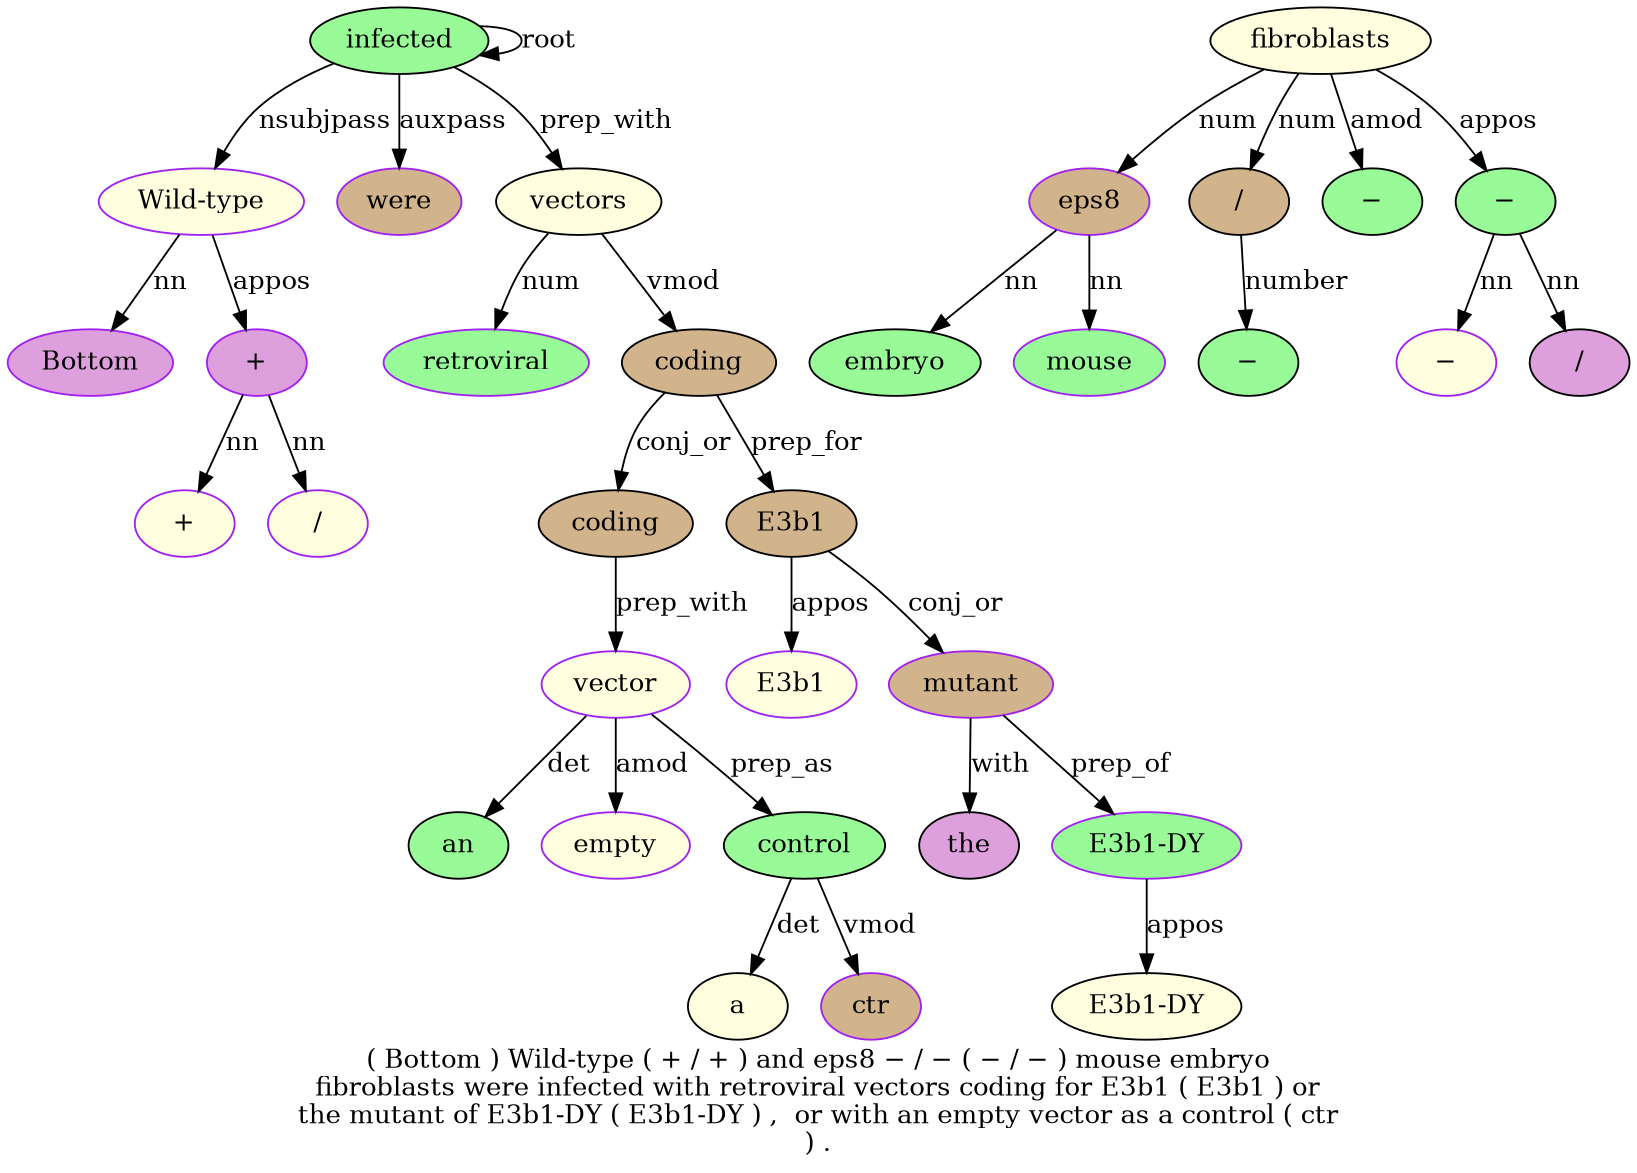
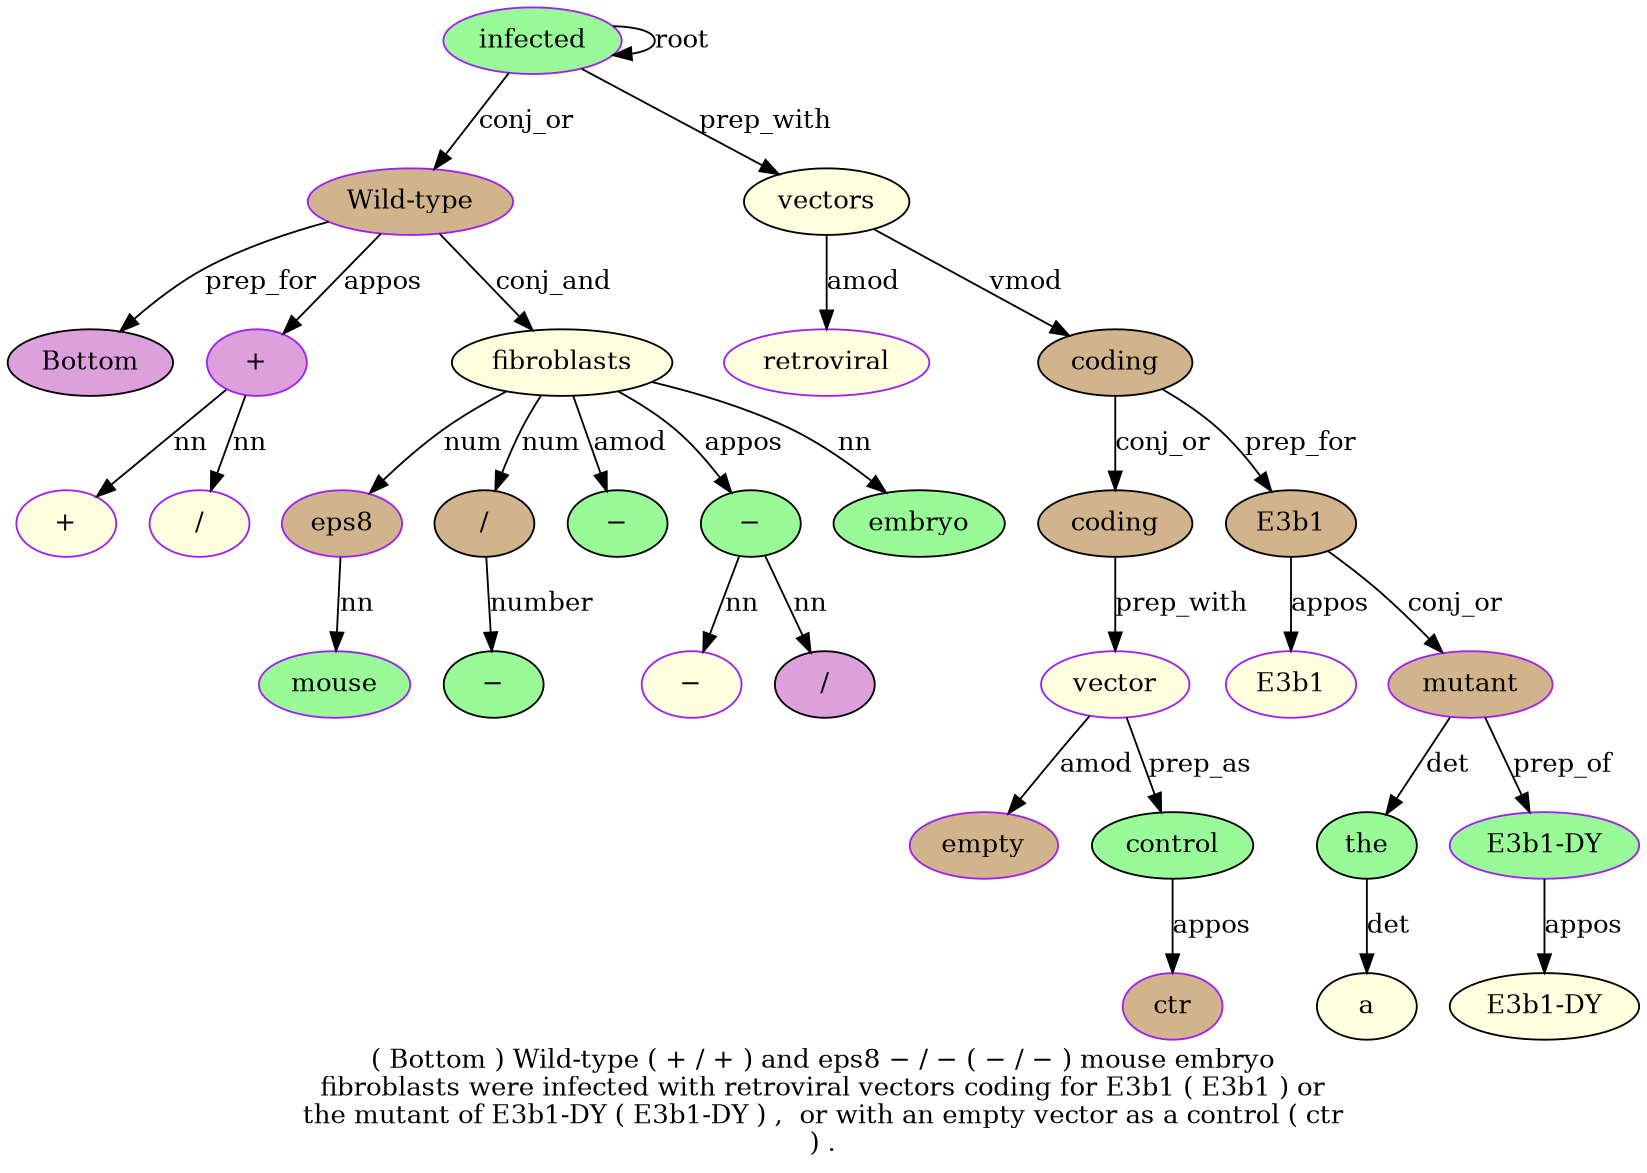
(399, 41) -> (533, 41)
(325, 121) -> (527, 121)
(201, 202) -> (410, 202)
(399, 202) -> none
none -> (479, 275)
(1001, 275) -> (767, 419)
(171, 282) -> (261, 282)
(551, 282) -> (864, 282)
(90, 363) -> (90, 363)
(486, 363) -> (827, 363)
(1001, 765) -> (1448, 765)
(459, 845) -> none
(616, 845) -> (984, 845)
(969, 845) -> (1367, 845)
(775, 918) -> (1367, 917)
(880, 926) -> (1212, 926)
